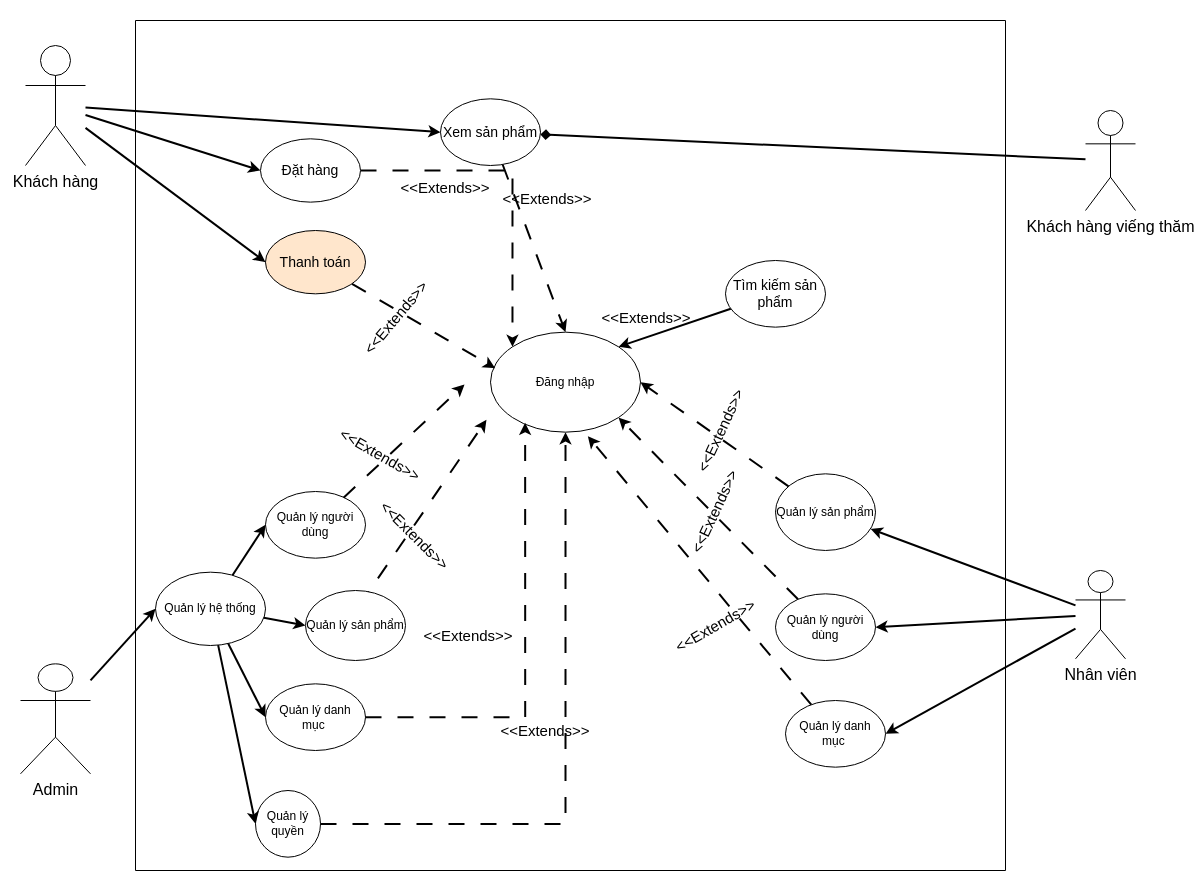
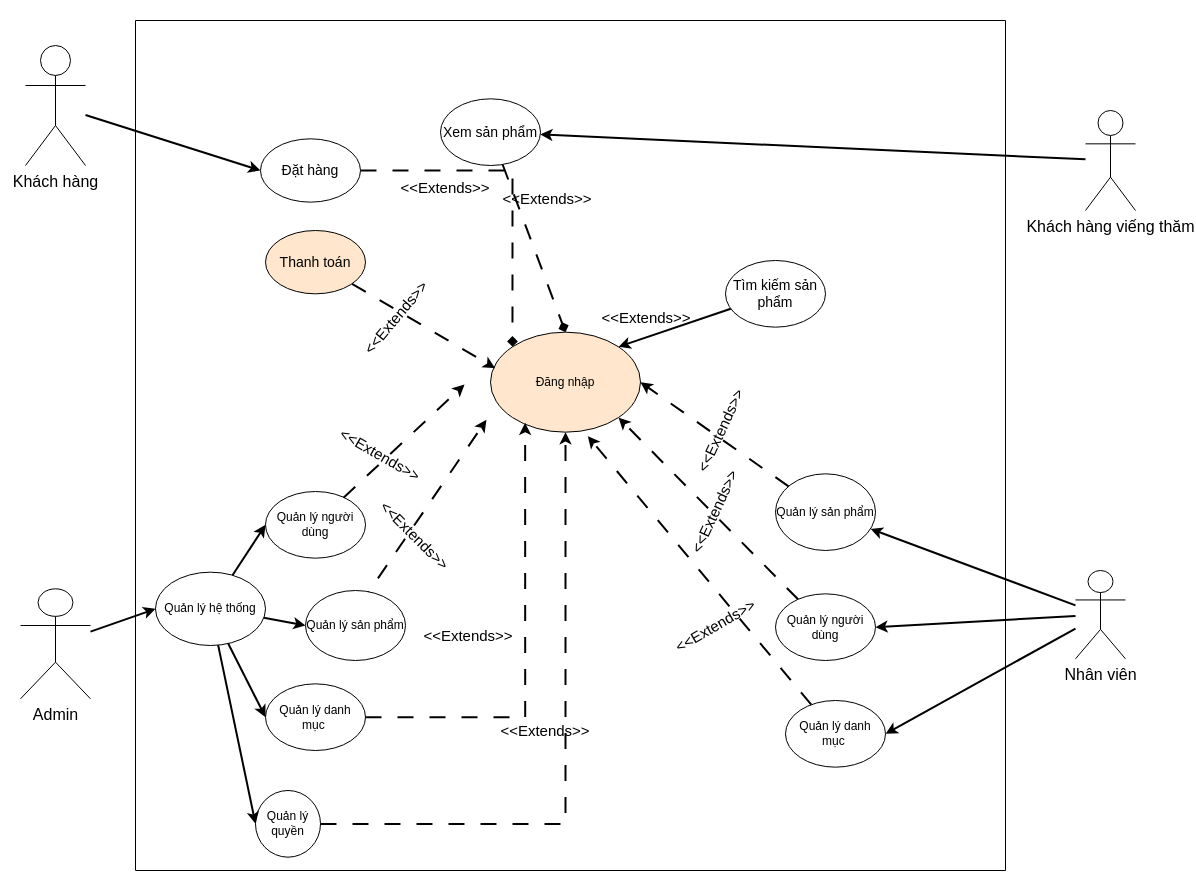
(258, 120) -> none
(551, 135) -> (551, 135)
(172, 193) -> none
(562, 322) -> (561, 321)
(512, 336) -> (512, 335)
(566, 382) -> (566, 382)
(56, 719) -> (56, 644)
